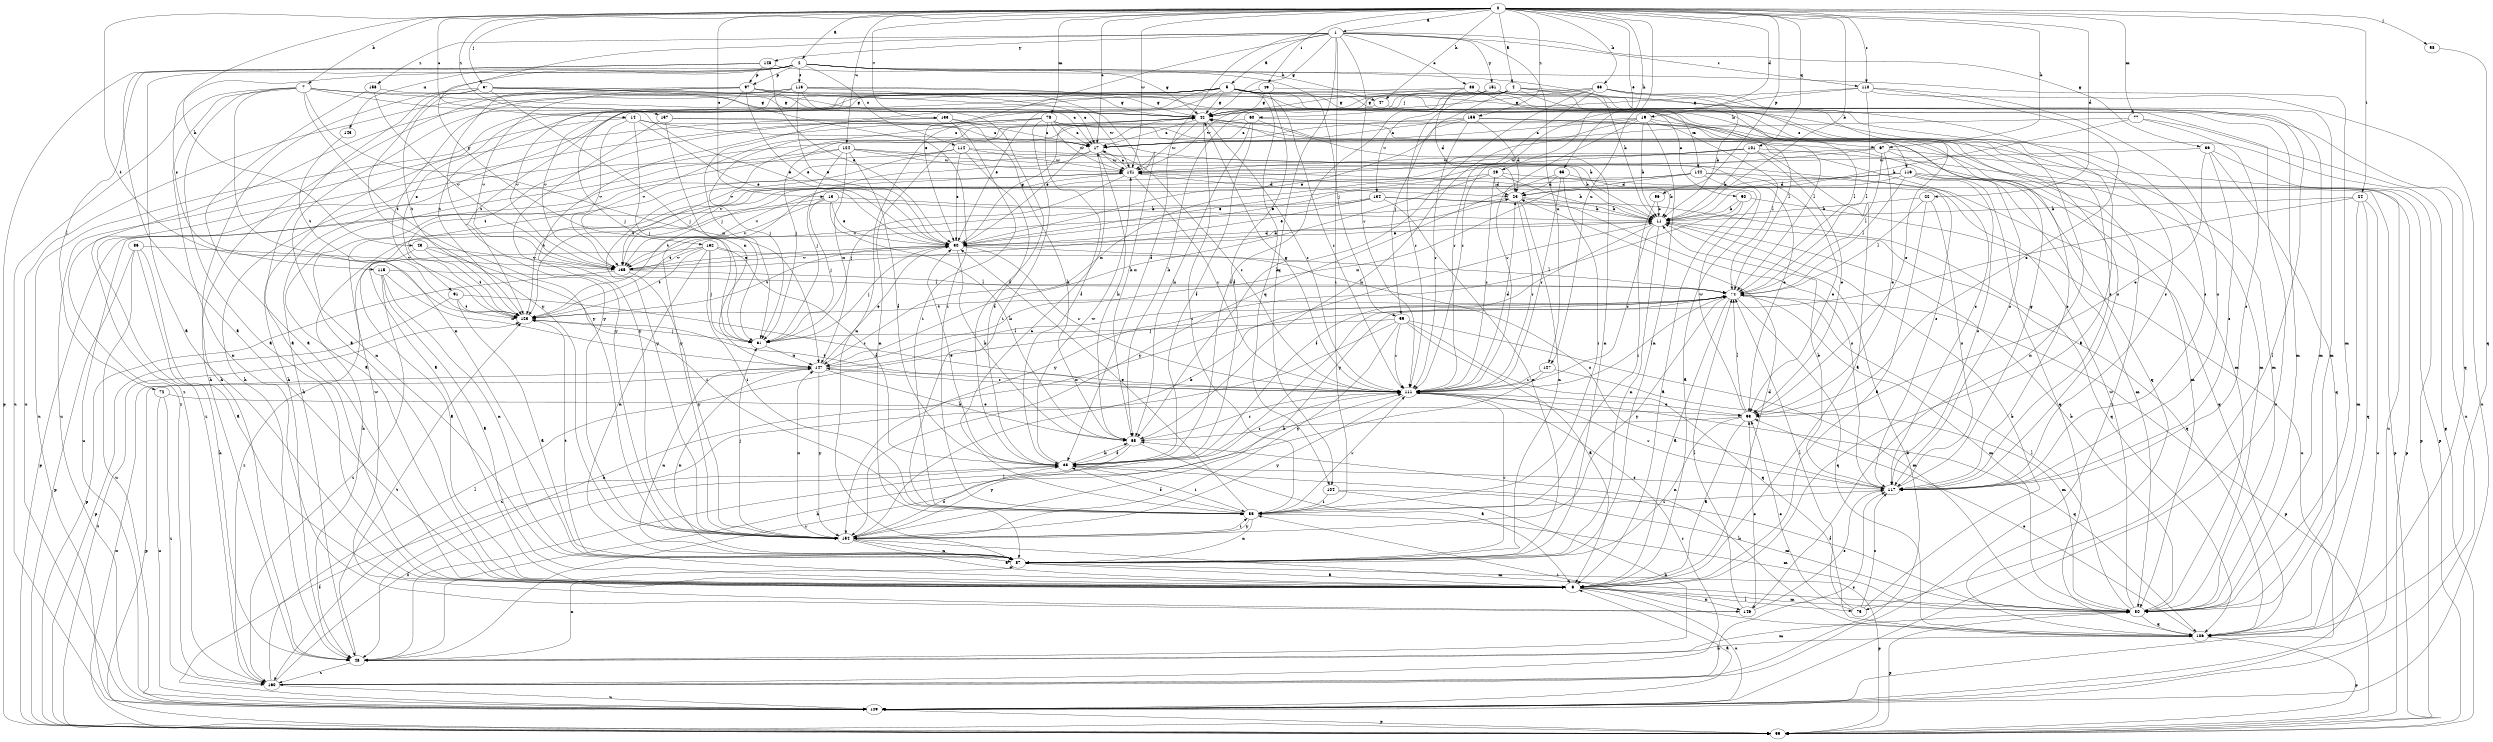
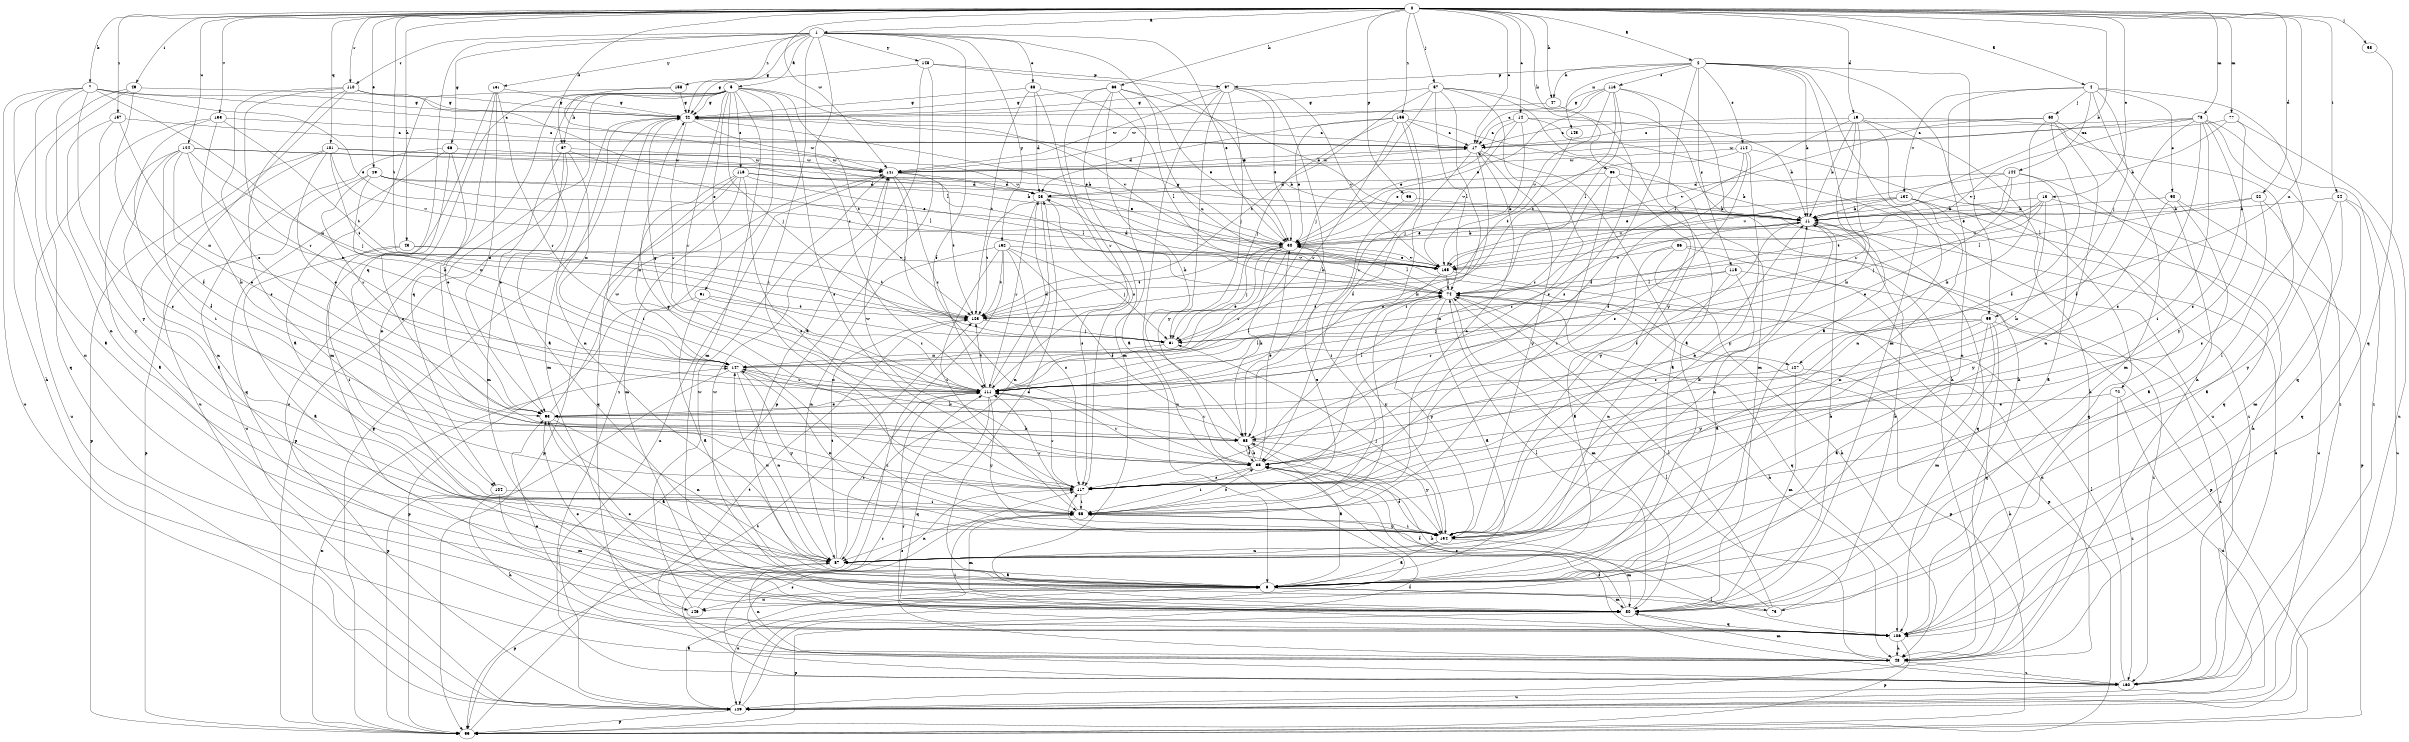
(782, 144) -> none
(1257, 254) -> (1346, 297)
(1694, 457) -> none
